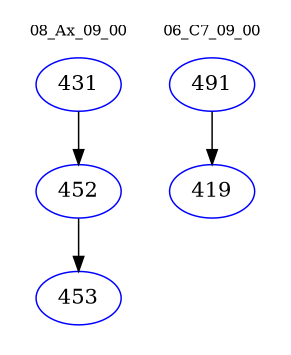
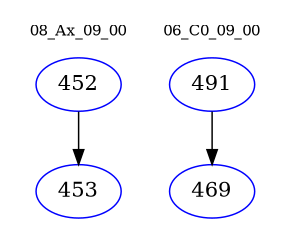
(212, 32) -> (212, 32)
(79, 85) -> none
(212, 191) -> (212, 191)
